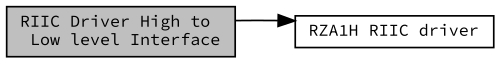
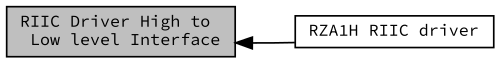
(257, 20) -> (274, 43)
